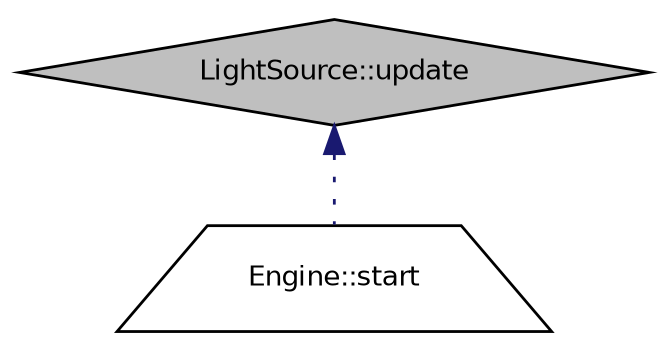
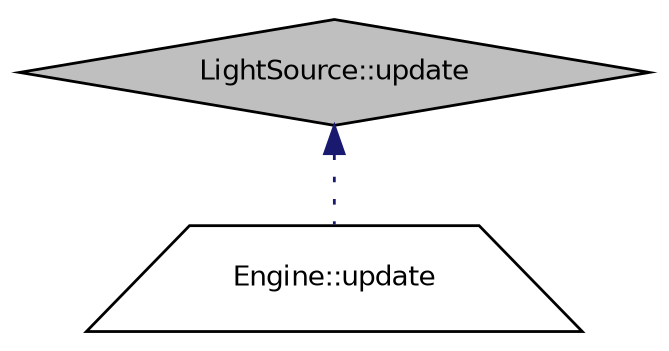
(334, 279) -> (334, 279)
